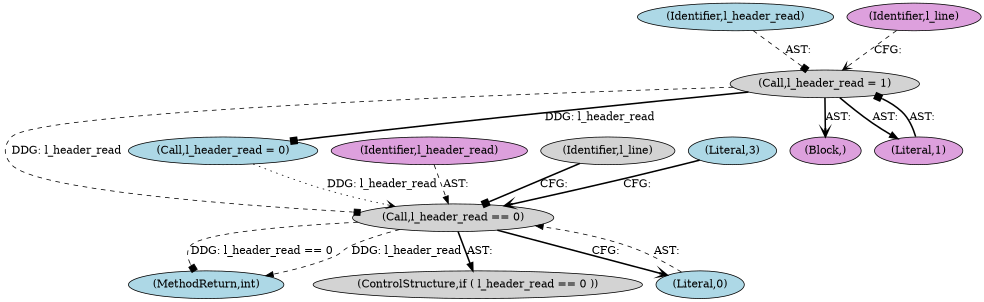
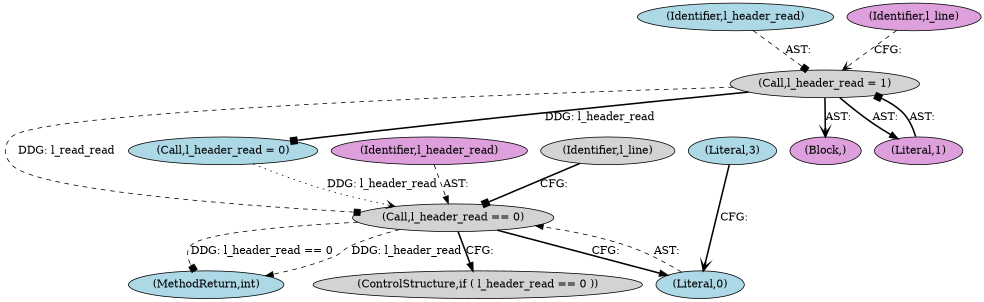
(67, 151) -> (67, 151)
(606, 183) -> (717, 214)
(482, 251) -> (482, 251)
(579, 252) -> (579, 252)
